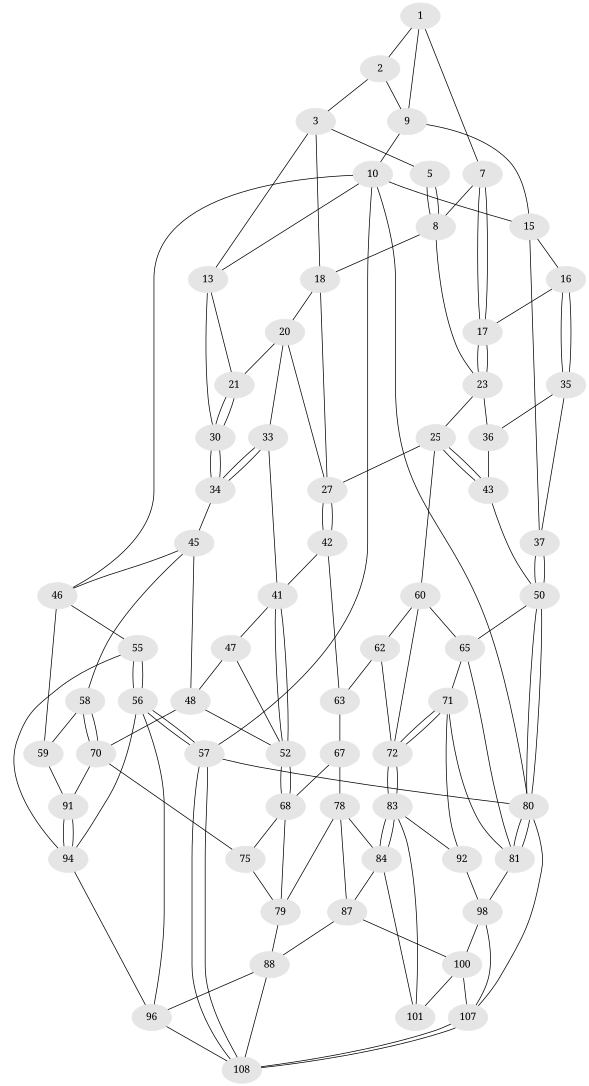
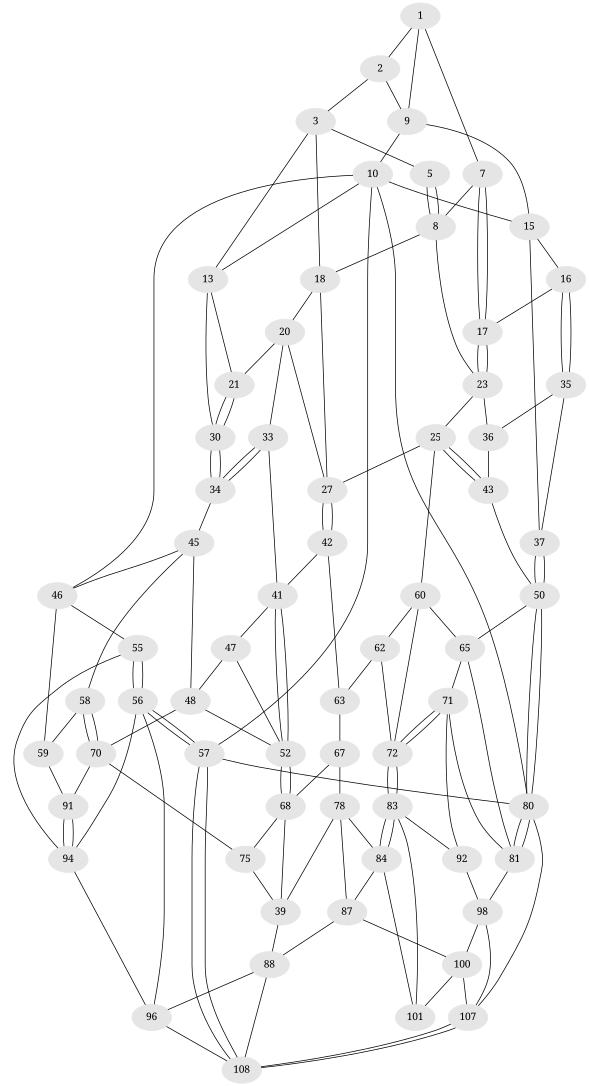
(281, 912) -> (281, 912)
